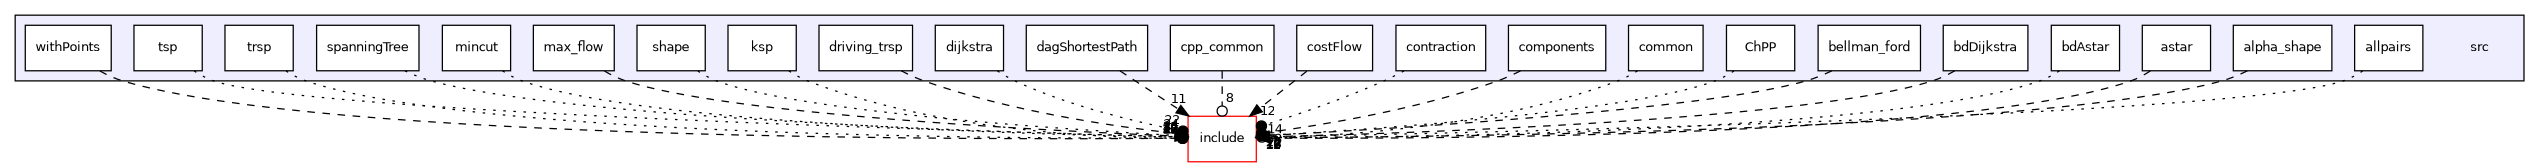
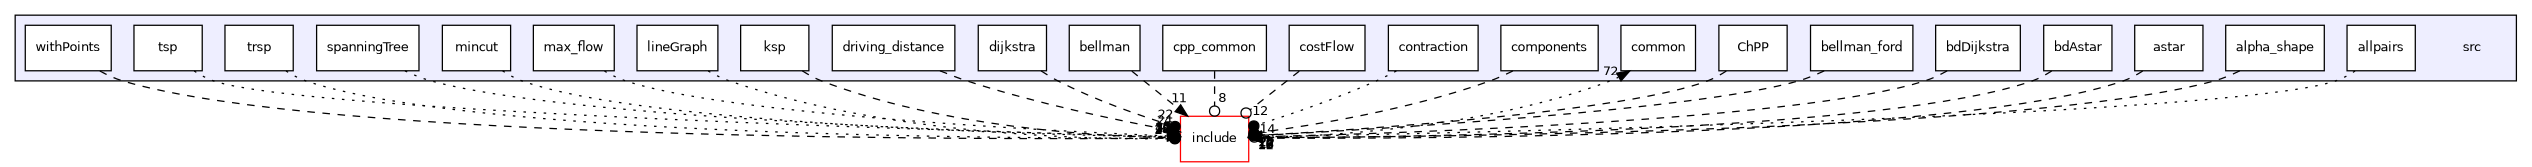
(671, 48) -> (677, 48)
(866, 48) -> (894, 48)
(1087, 48) -> (1105, 48)
(1283, 90) -> (1275, 91)
(882, 104) -> (945, 115)
(1540, 104) -> (1529, 105)
(1085, 107) -> (1104, 102)
(844, 115) -> (813, 112)
(1503, 117) -> (1495, 117)
(1667, 127) -> (1660, 127)
